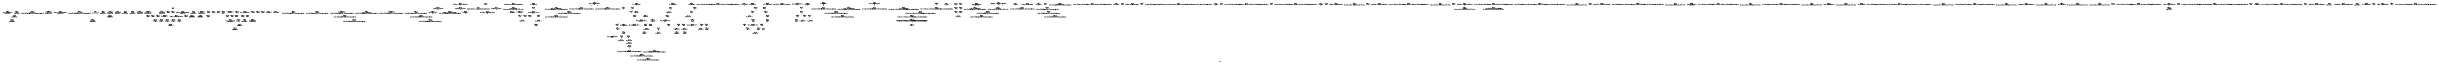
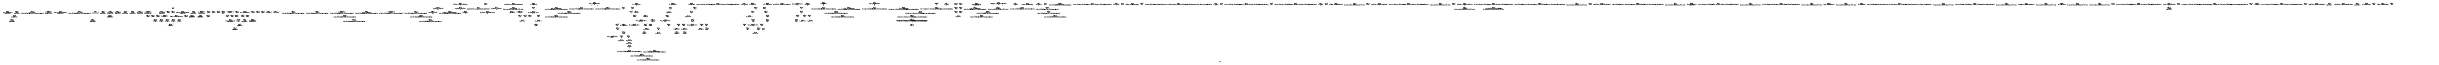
(2416, 4) -> none
